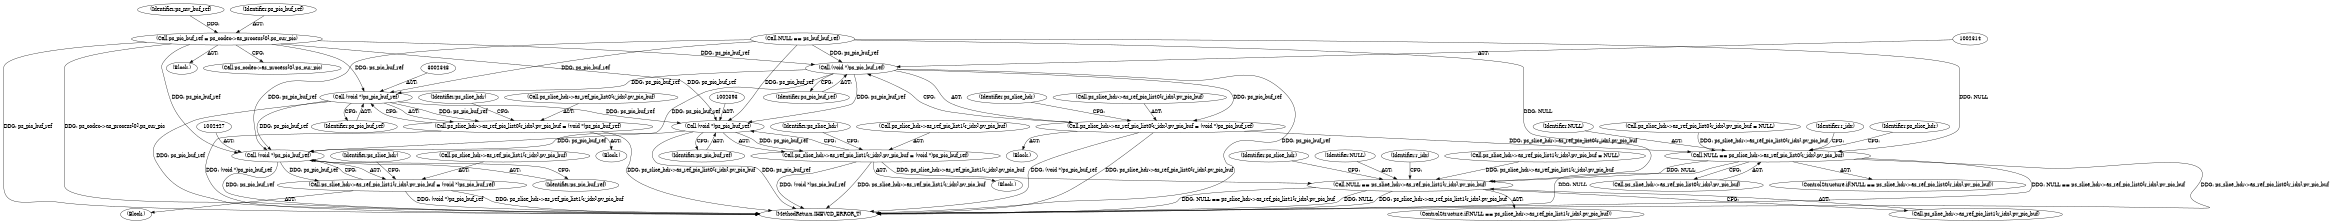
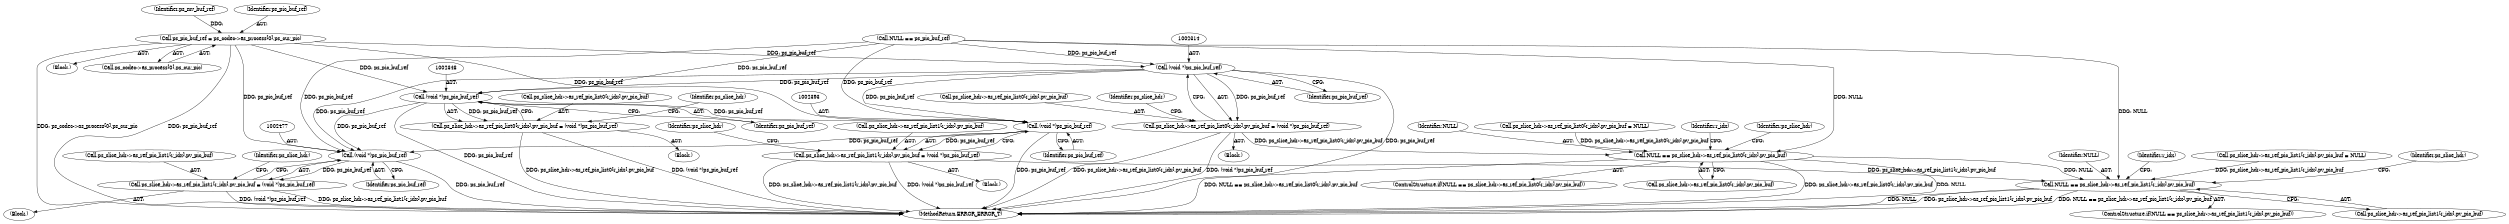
(803, 39) -> (914, 39)
none -> (190, 54)
(259, 54) -> (179, 54)
(438, 68) -> (446, 68)
(214, 127) -> (277, 127)
(818, 214) -> (960, 214)
